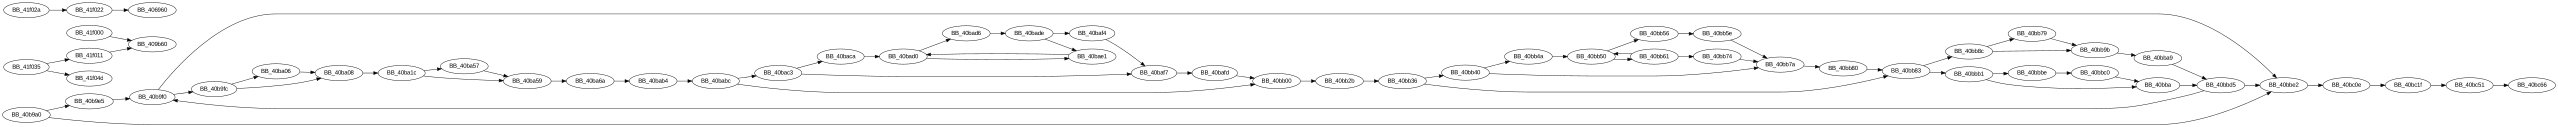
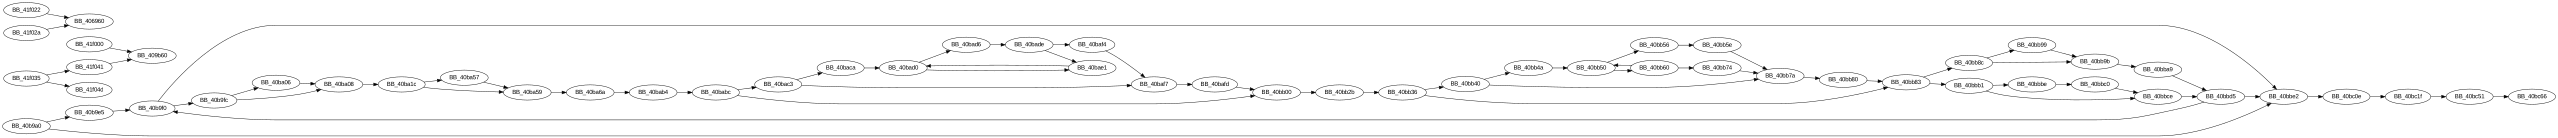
(56, 10) -> (55, 28)
(2032, 34) -> (2032, 45)
(89, 56) -> (89, 67)
(1654, 57) -> (1654, 68)
(2158, 85) -> (2158, 97)
